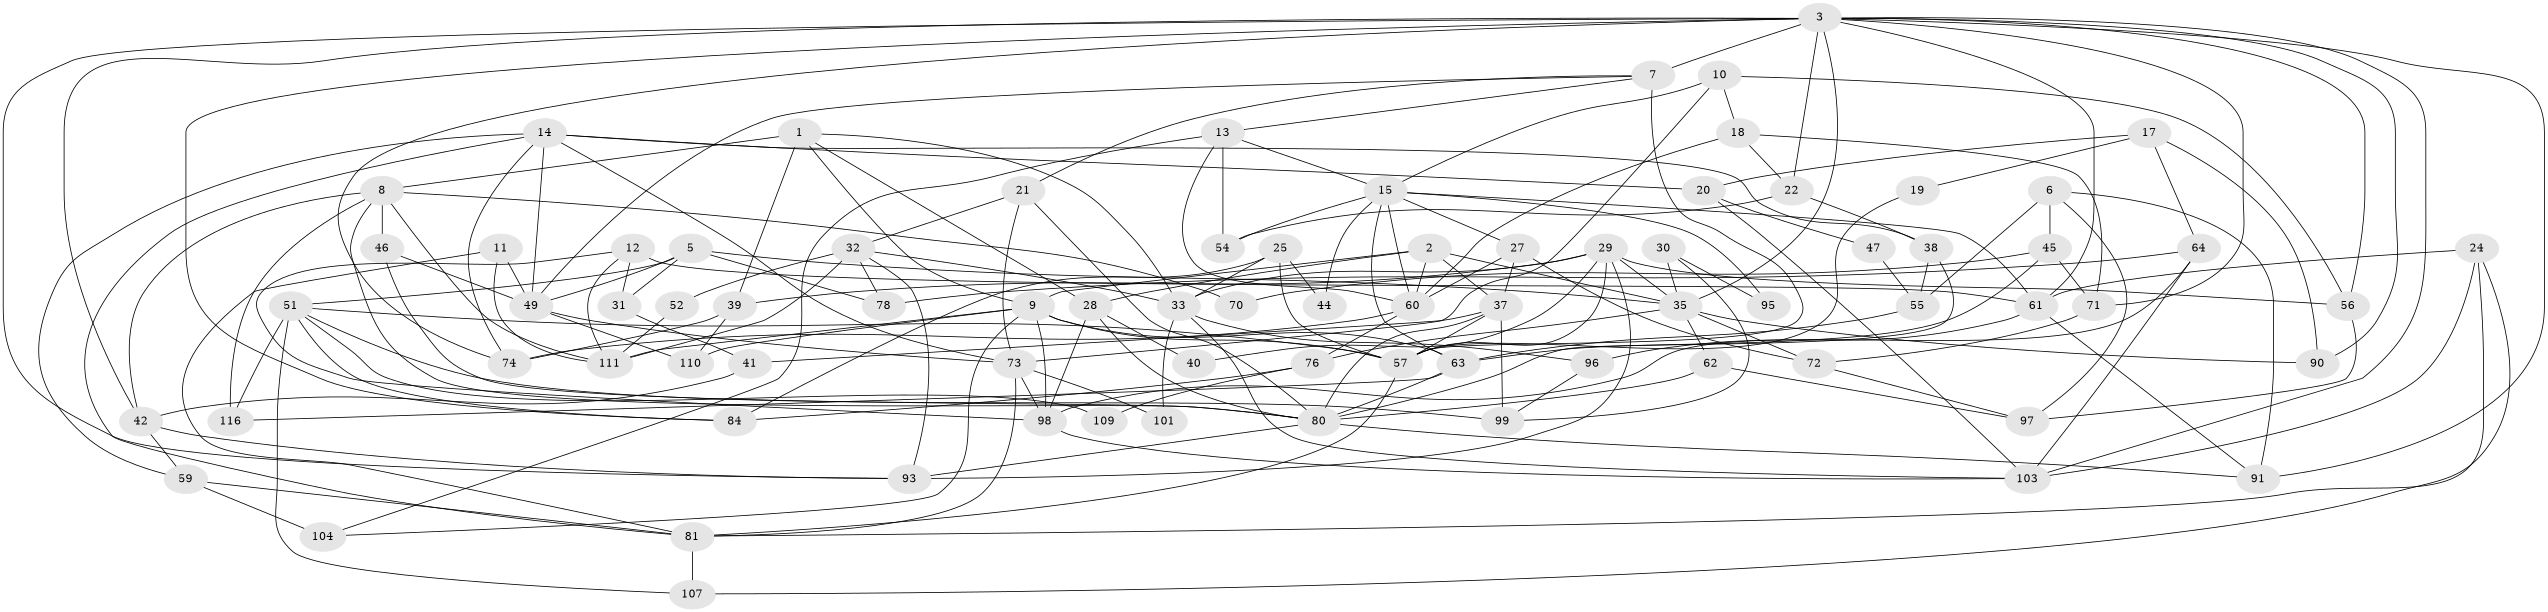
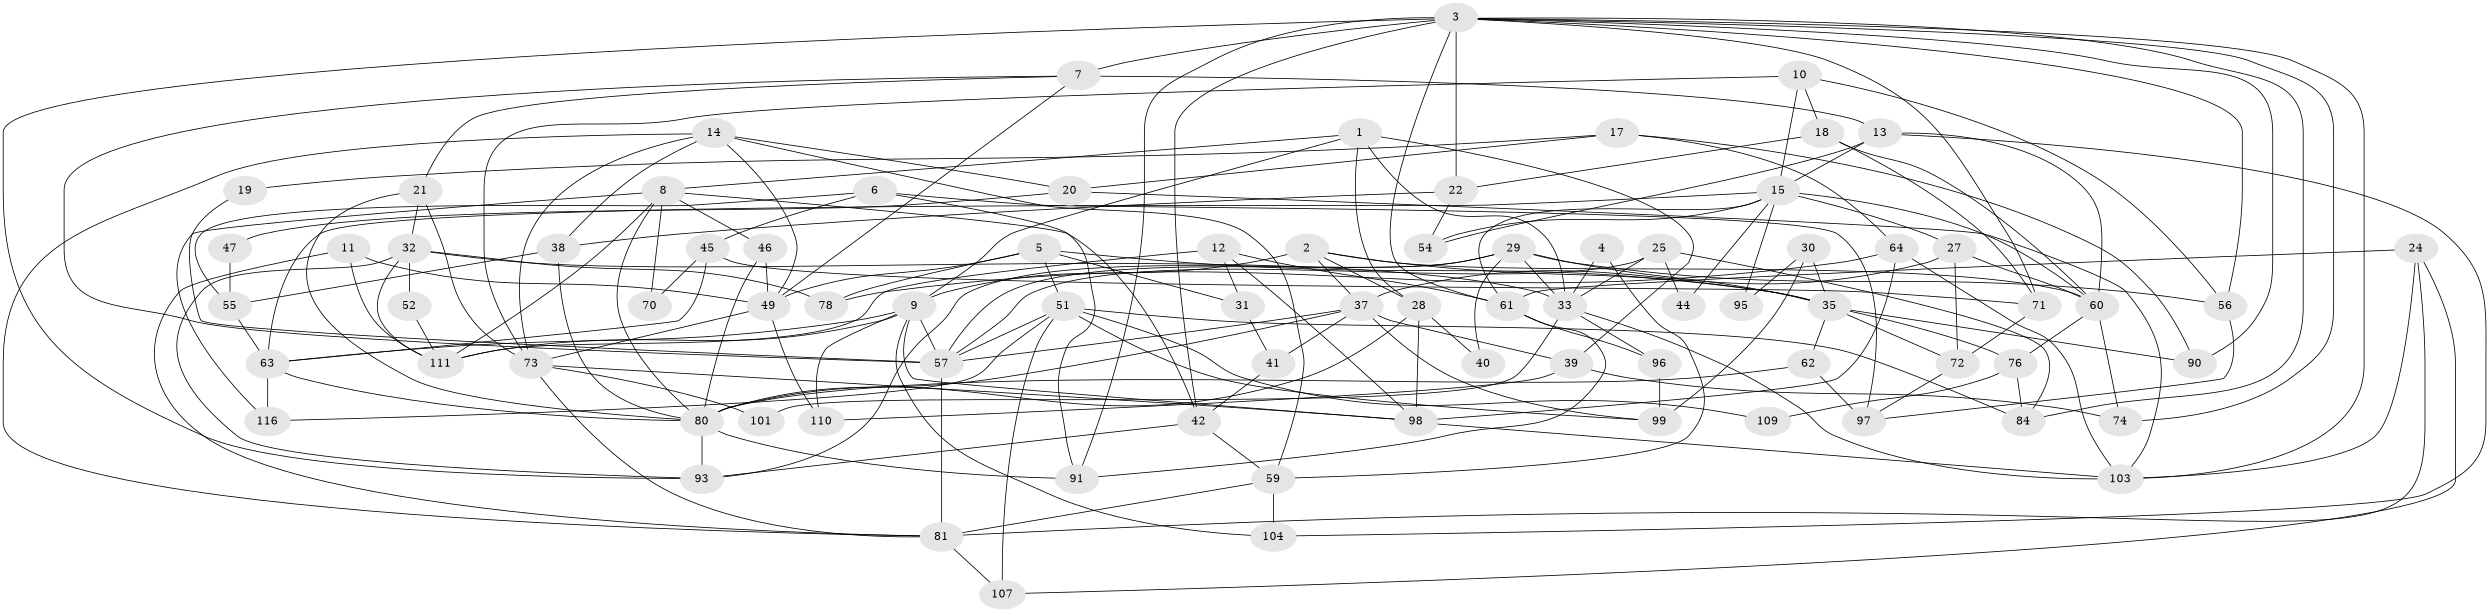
(1825, 196) -> none
(471, 241) -> none
none -> (1602, 248)
(1172, 283) -> (1464, 338)
